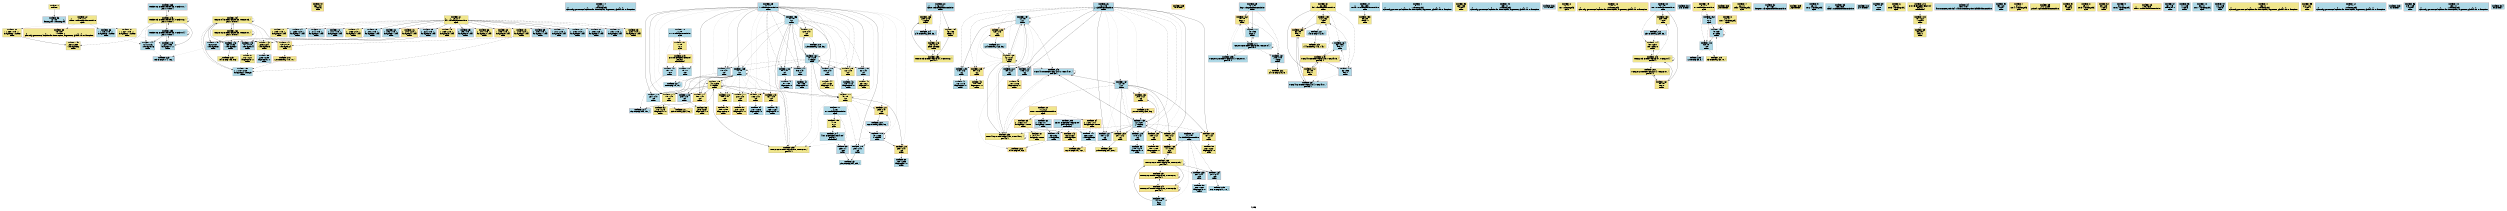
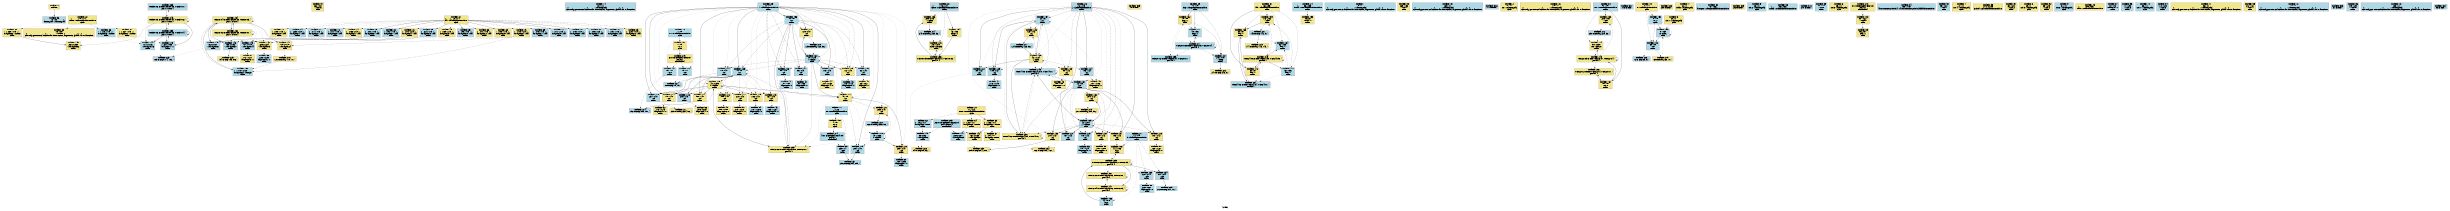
(1034, 45) -> (1079, 47)
